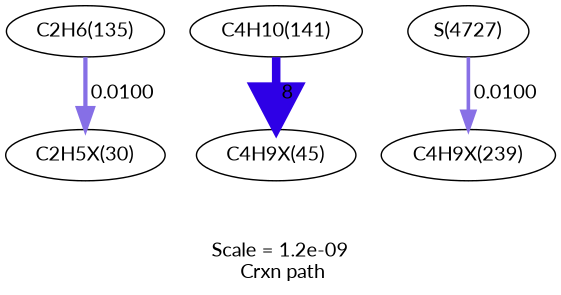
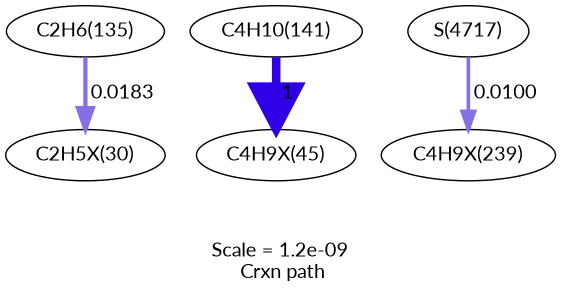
(468, 31) -> (468, 31)
(120, 93) -> (120, 93)
(285, 93) -> (285, 93)
